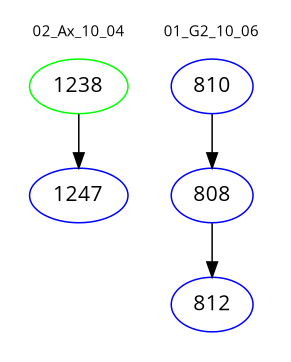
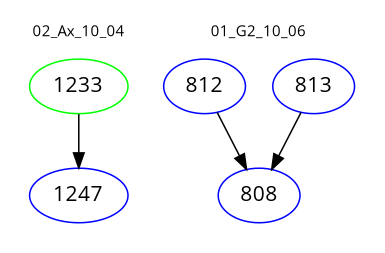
(79, 86) -> (79, 86)
(212, 86) -> (314, 86)
(212, 243) -> (228, 134)
